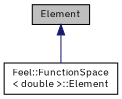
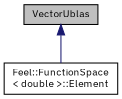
(61, 15) -> (61, 15)
